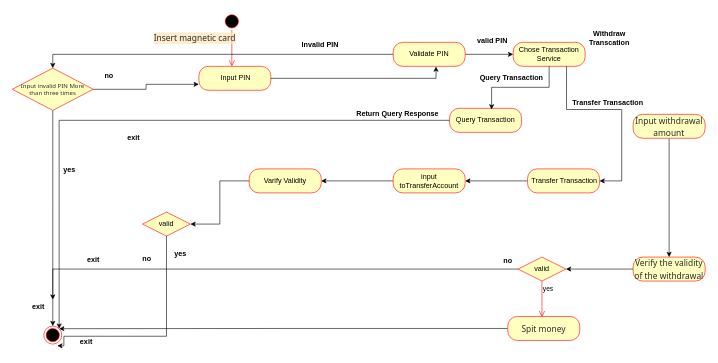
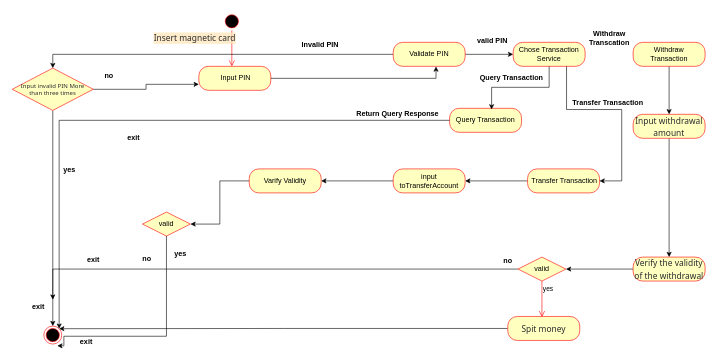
none -> (669, 54)
none -> (669, 108)
